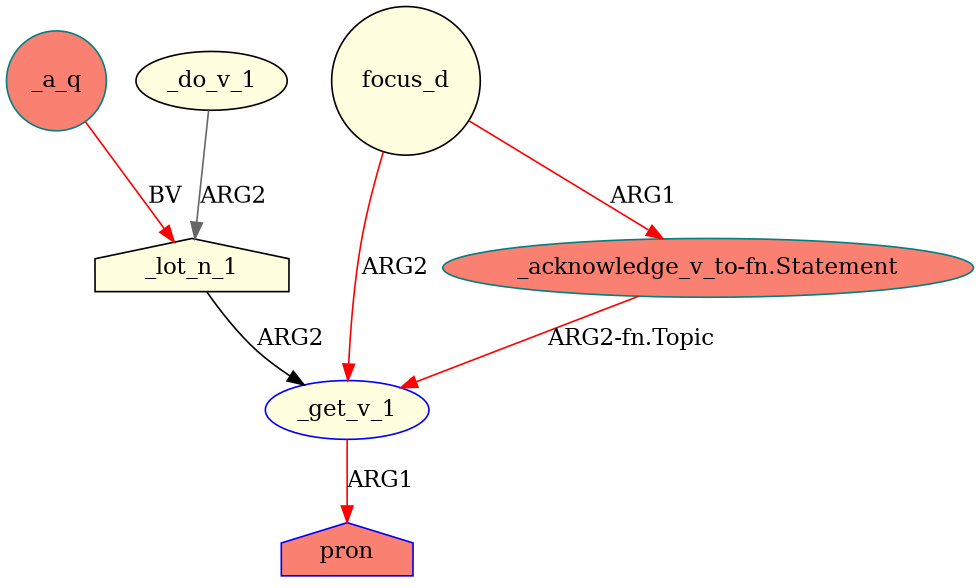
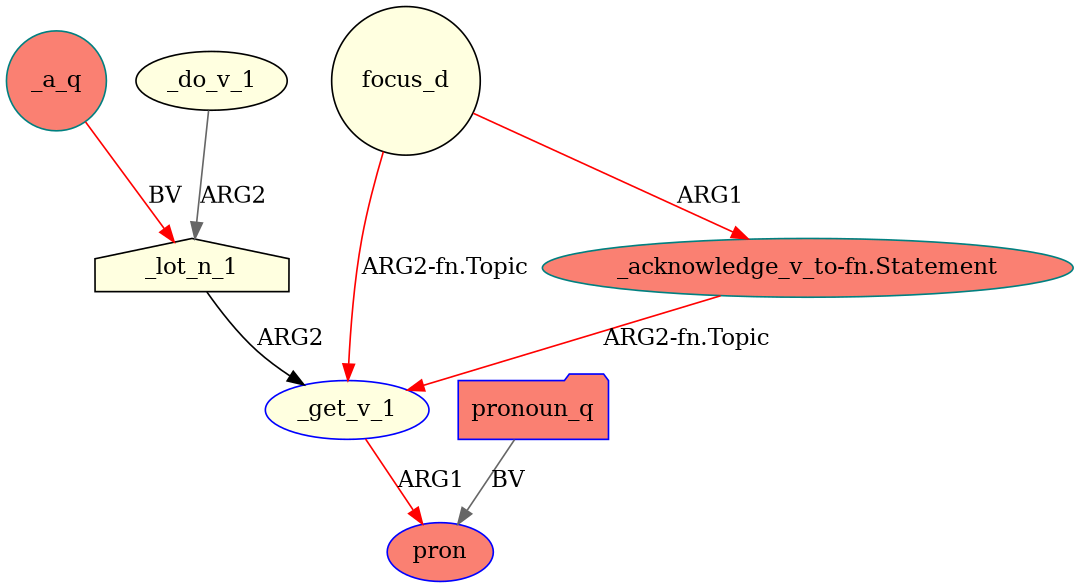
(395, 268) -> (445, 268)
none -> (533, 410)
(347, 552) -> (440, 552)
